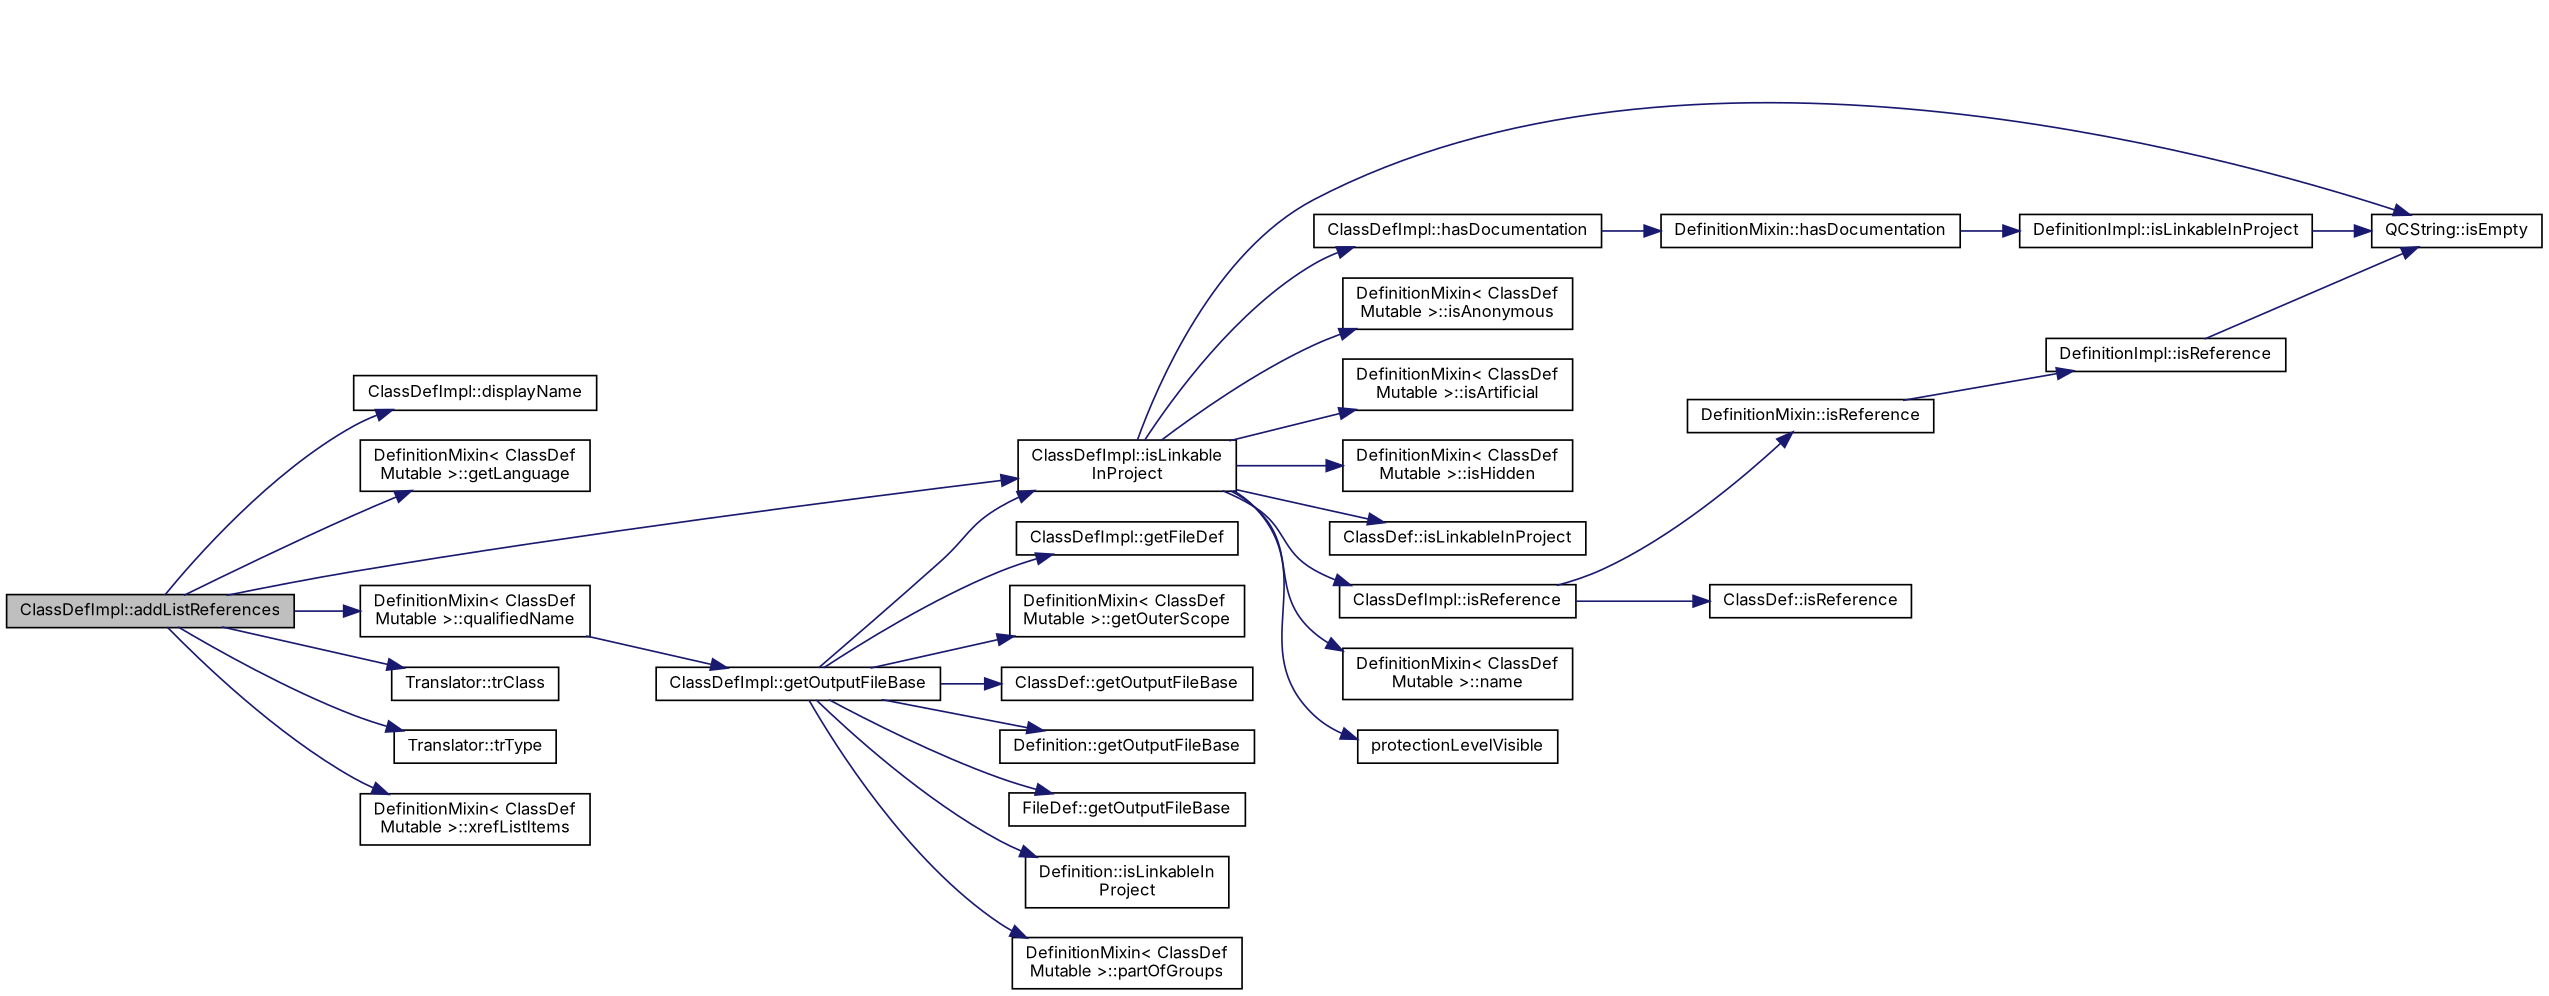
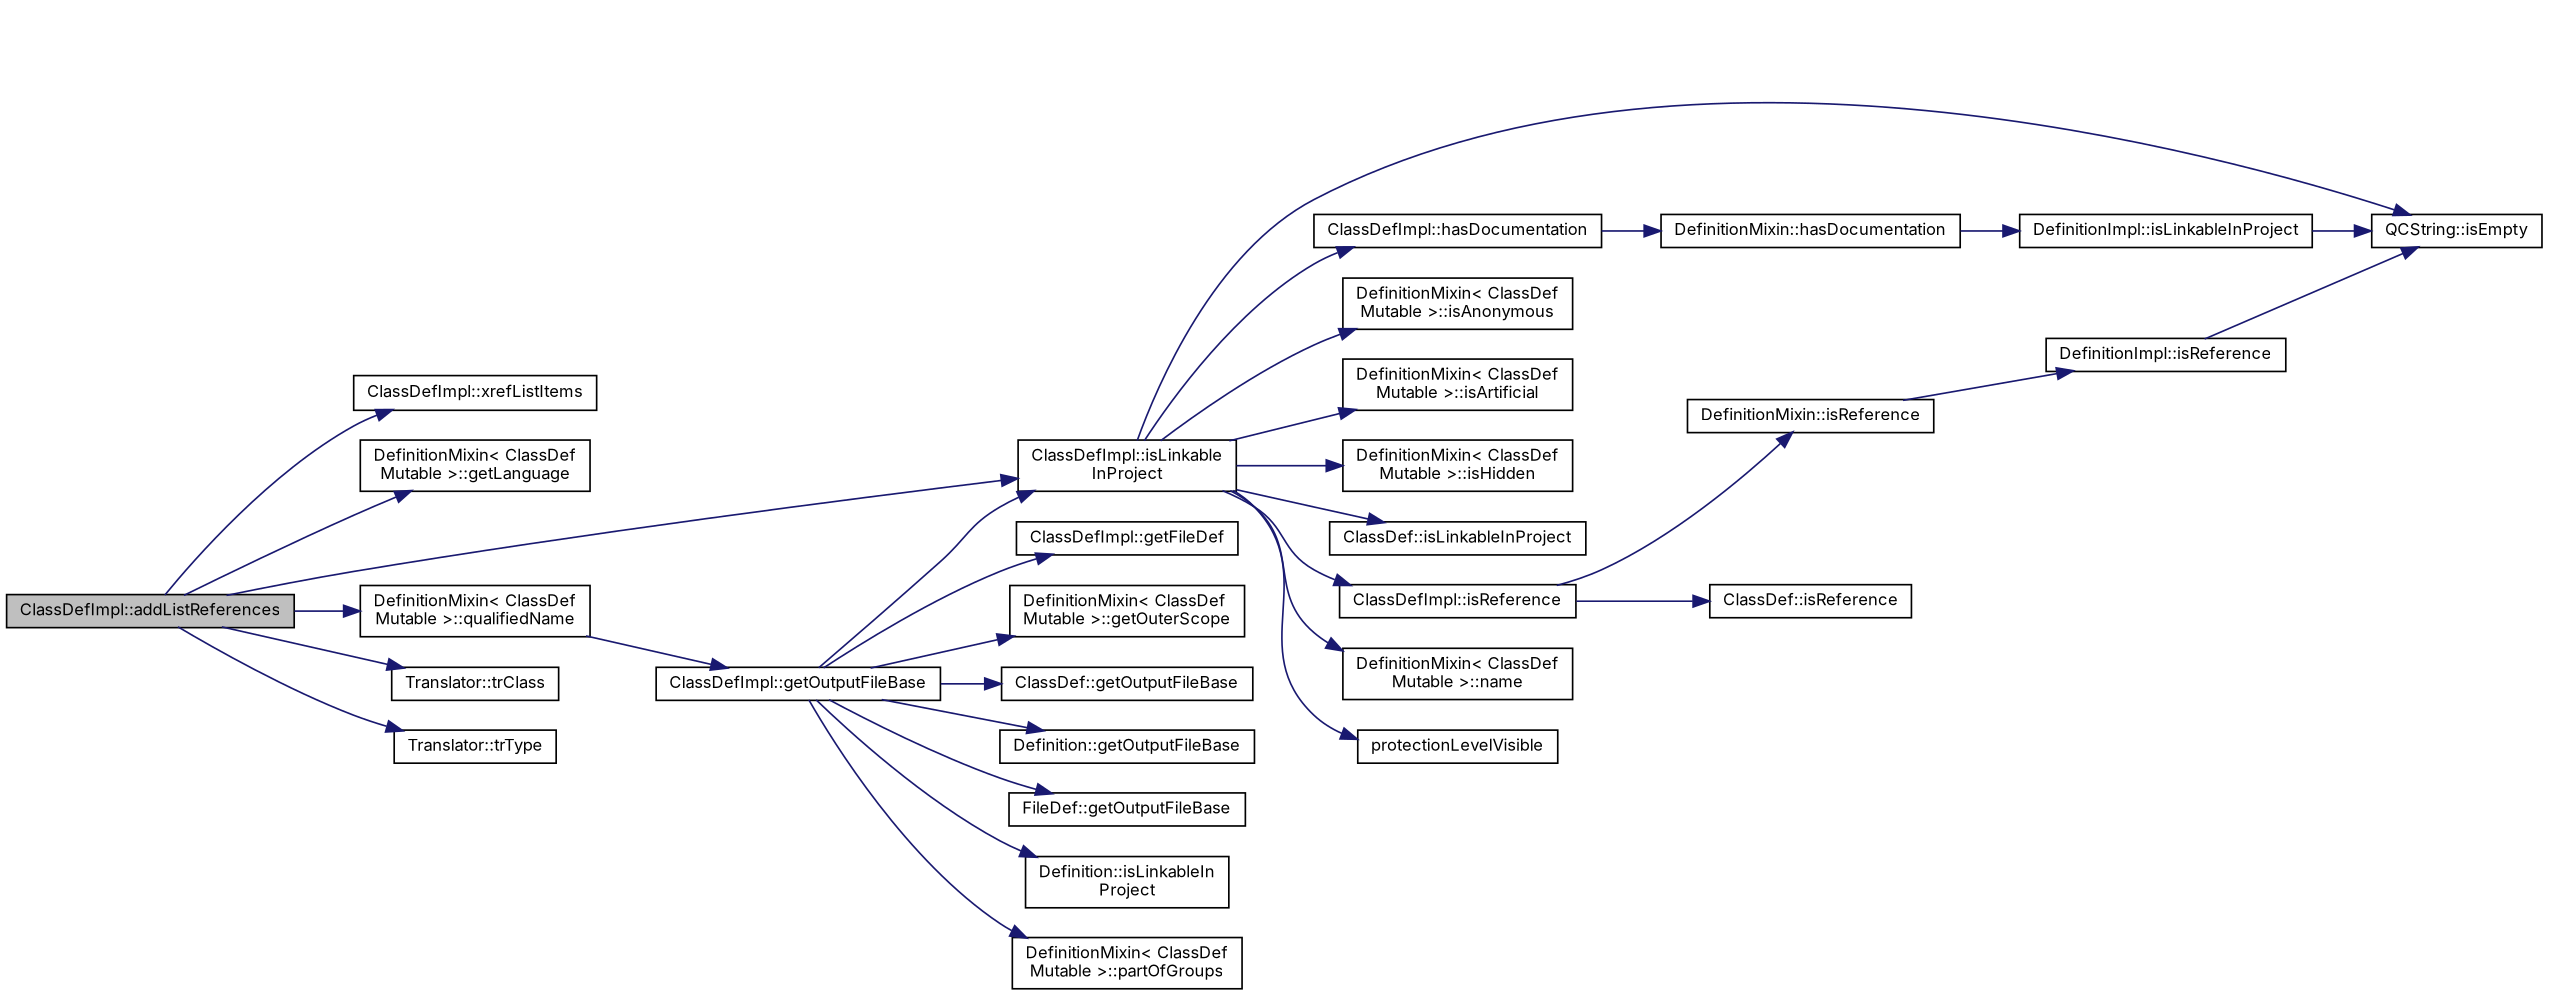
(475, 393) -> (475, 393)
(475, 819) -> none
